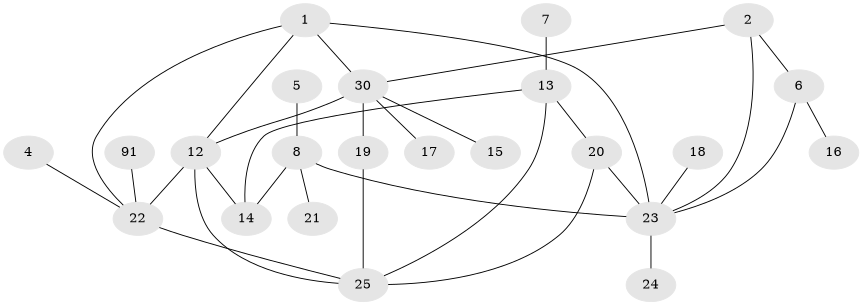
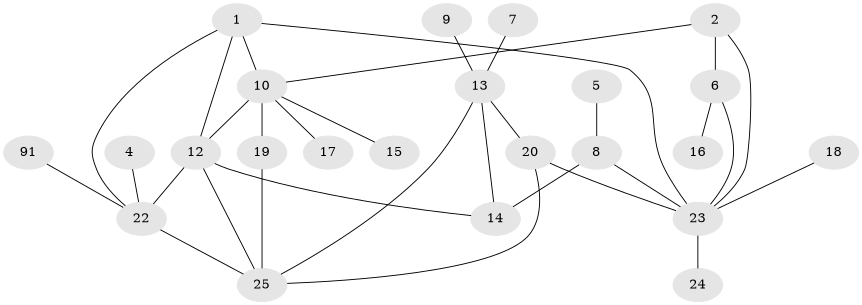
none -> (447, 20)
(363, 86) -> (262, 86)
(313, 219) -> none
